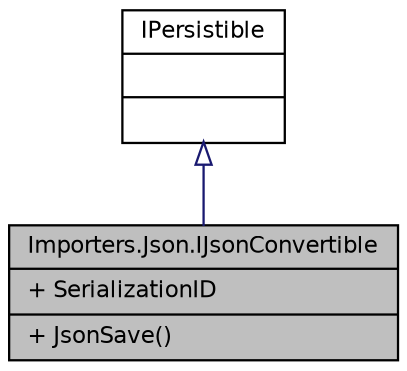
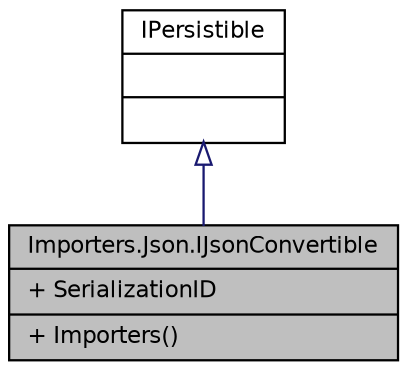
(101, 336) -> (104, 336)
